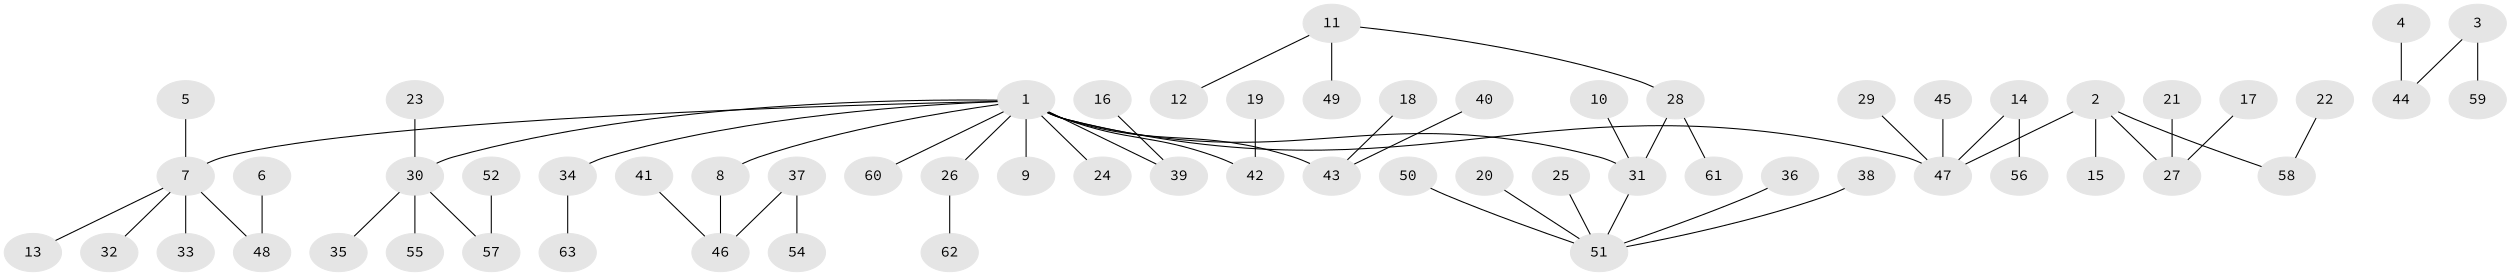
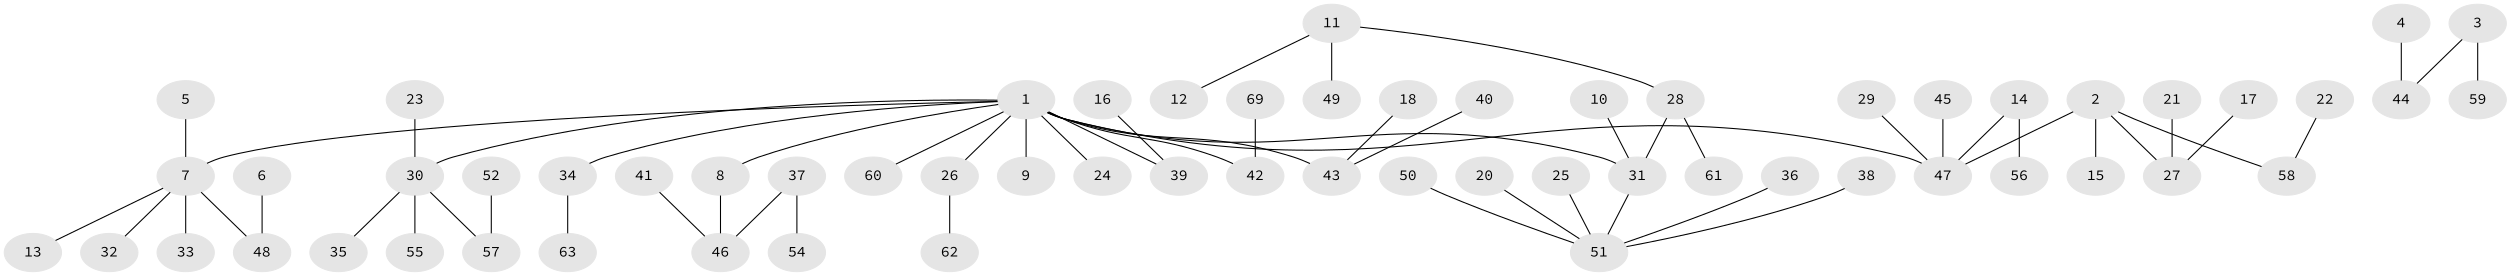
(1255, 100) -> (1255, 100)
